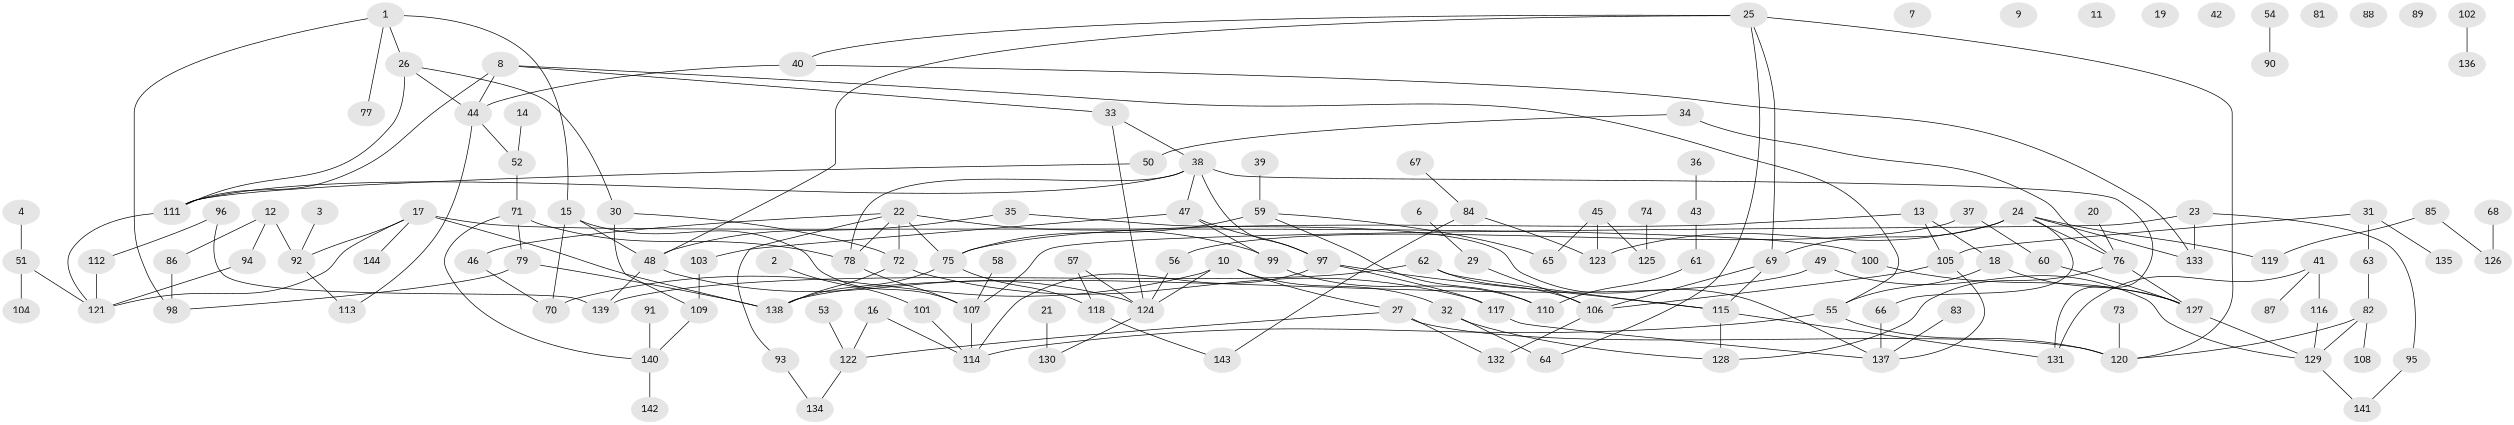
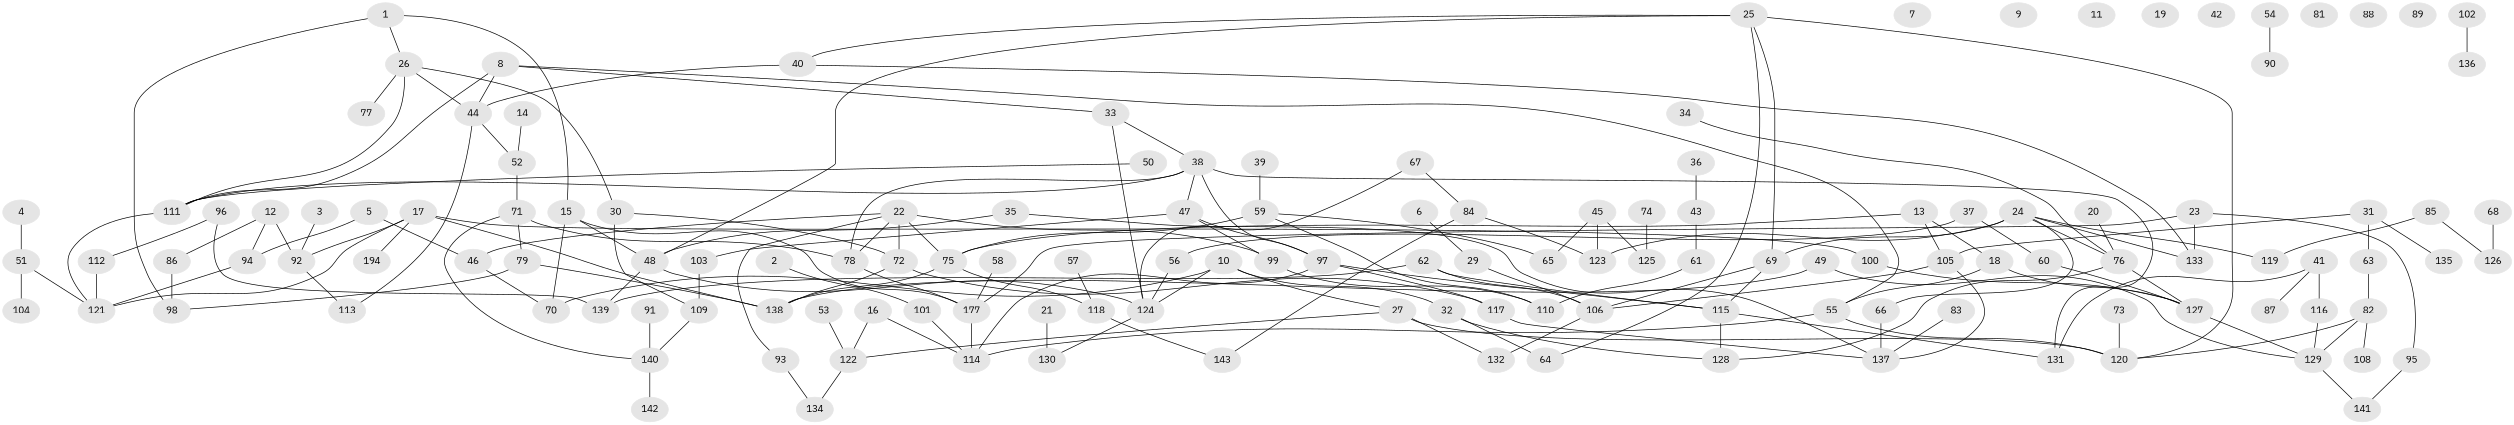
(376, 64) -> (385, 89)
(1413, 125) -> none
none -> (369, 212)
(372, 262) -> (372, 262)
(1109, 286) -> (1322, 211)
(972, 311) -> (972, 311)
